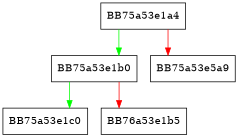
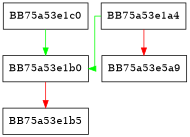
(70, 91) -> (46, 39)
(144, 121) -> (46, 121)
